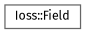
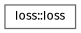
(43, 17) -> (40, 17)
